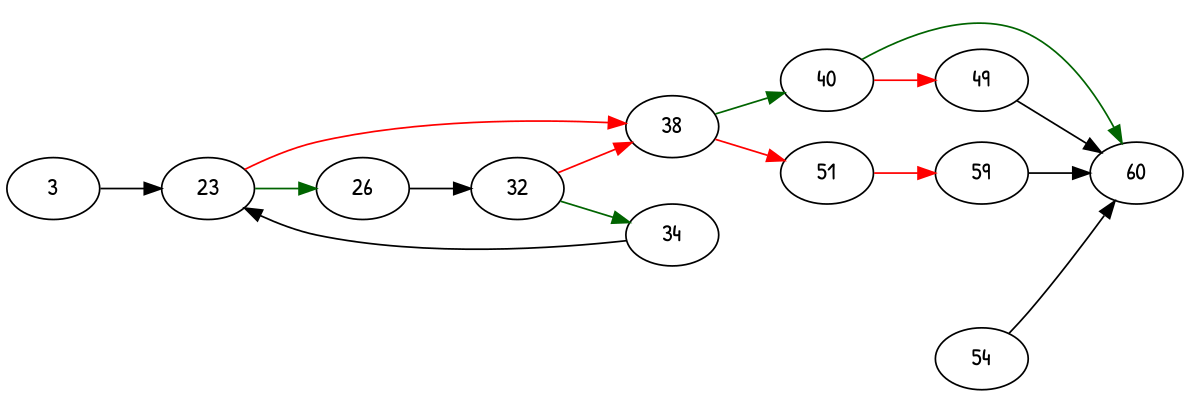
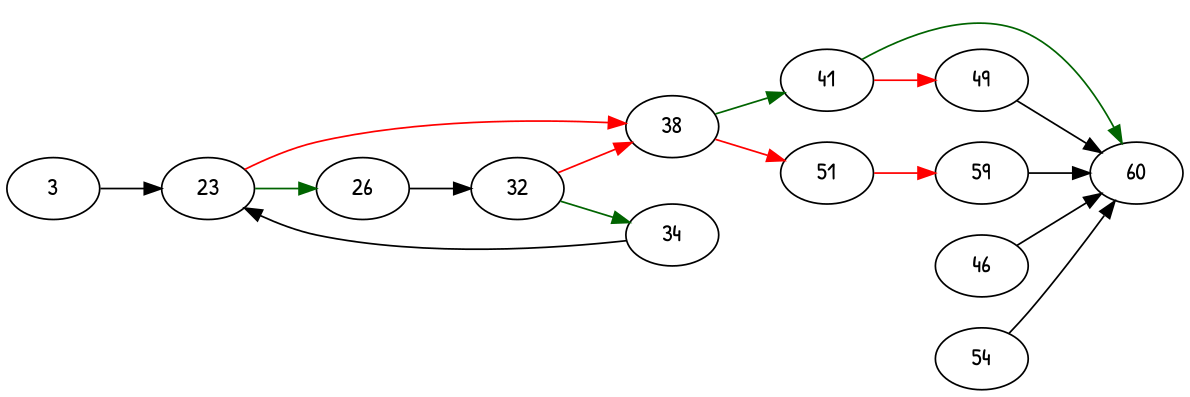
(827, 80) -> (827, 80)
none -> (982, 266)
